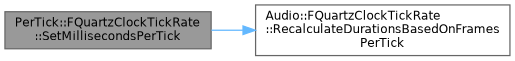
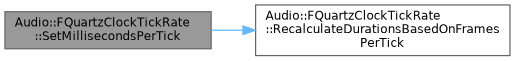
(108, 30) -> (108, 30)
